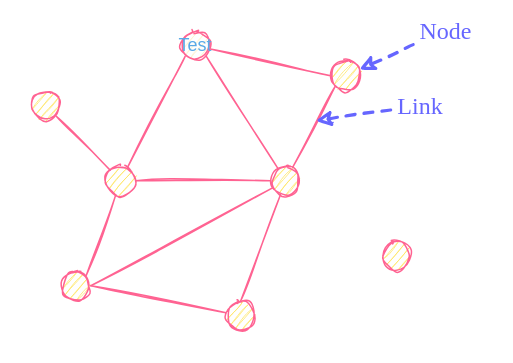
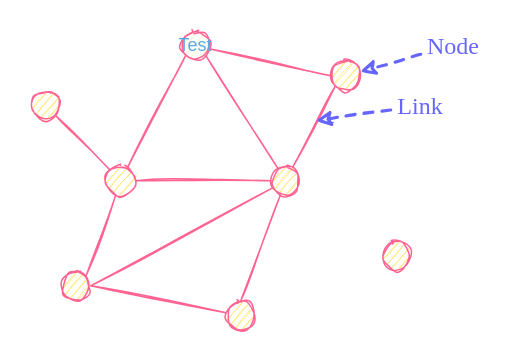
(443, 31) -> (451, 46)
